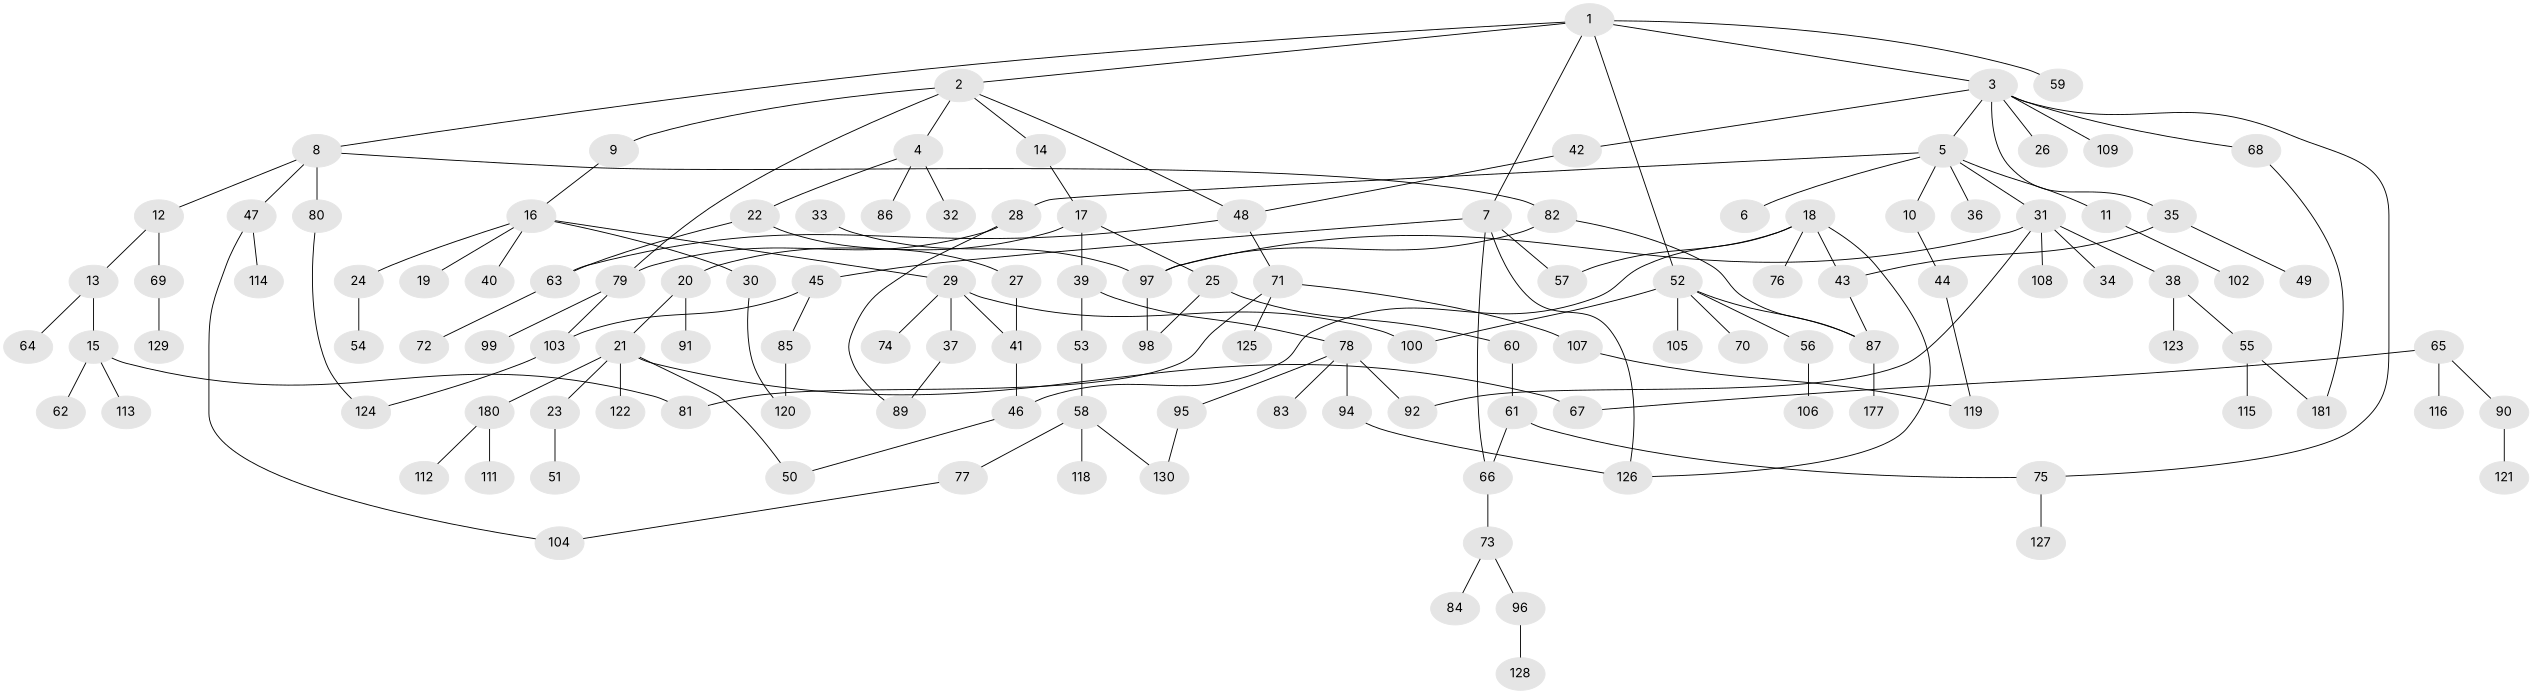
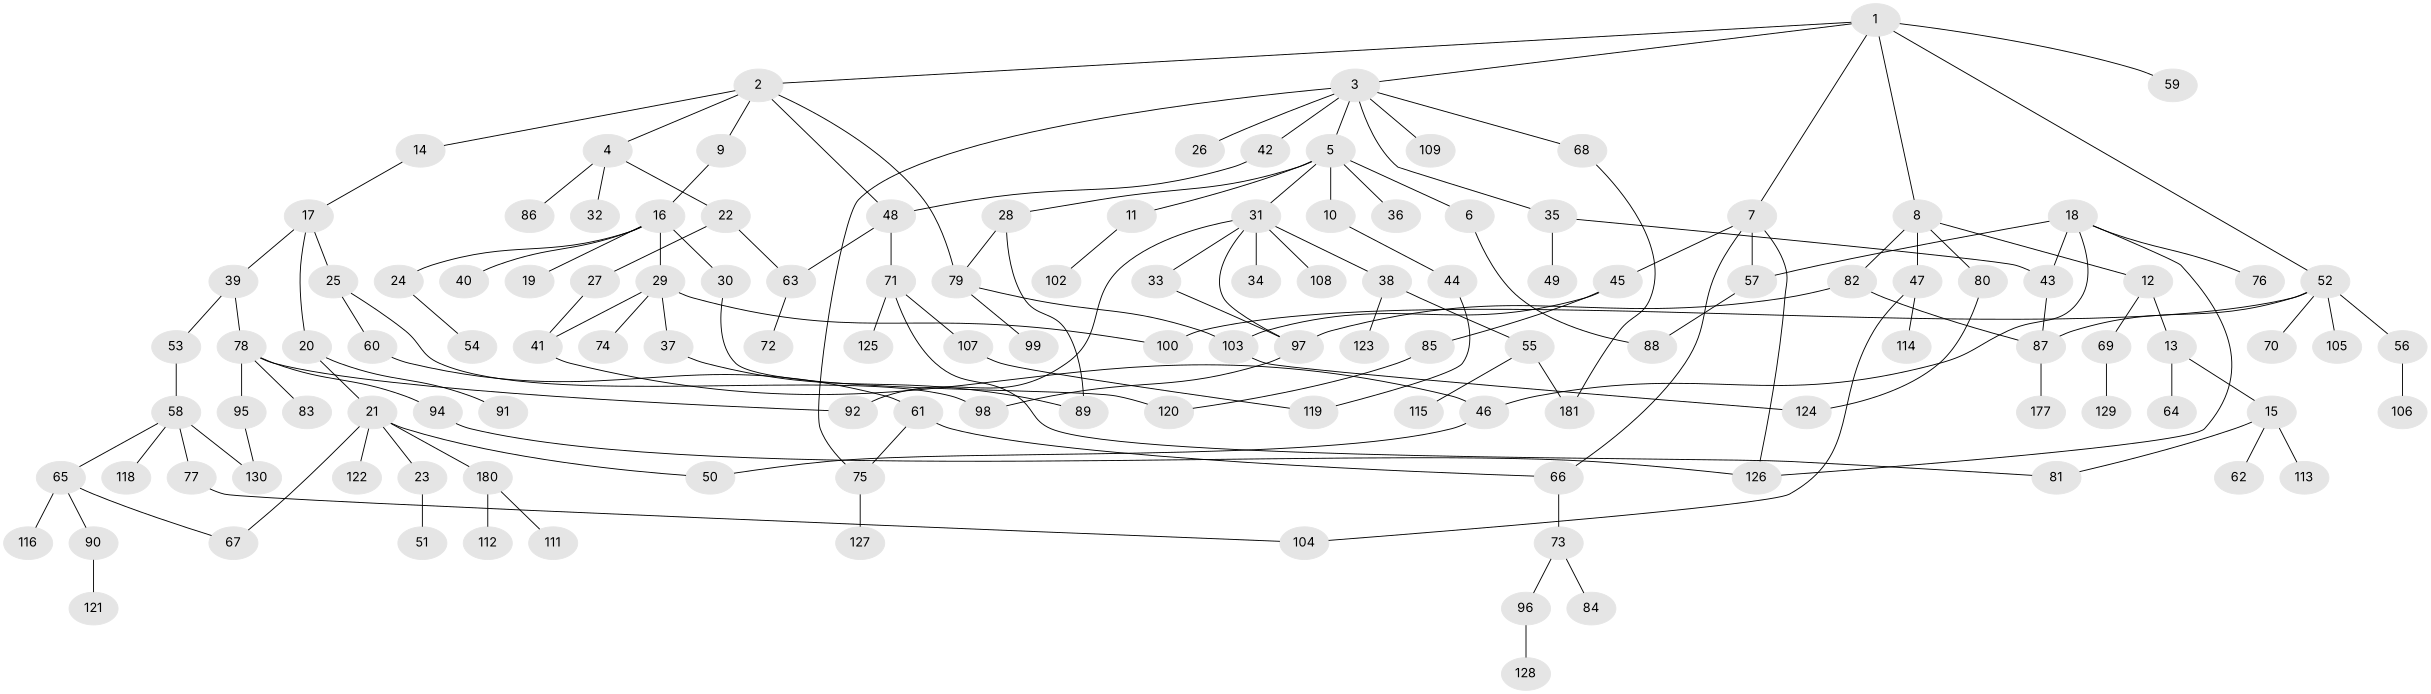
none -> (1206, 249)
none -> (1652, 347)
none -> (119, 445)
